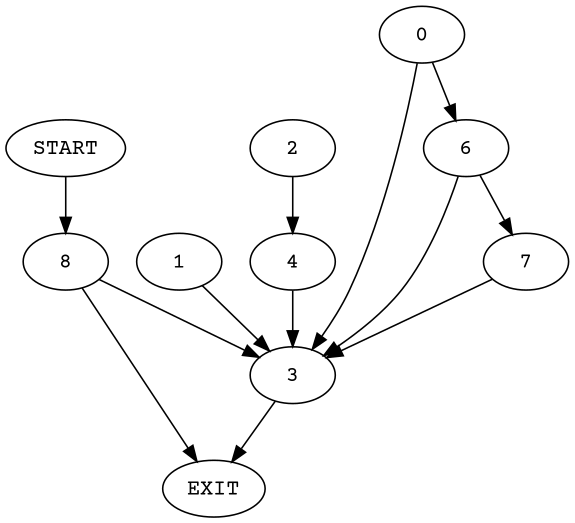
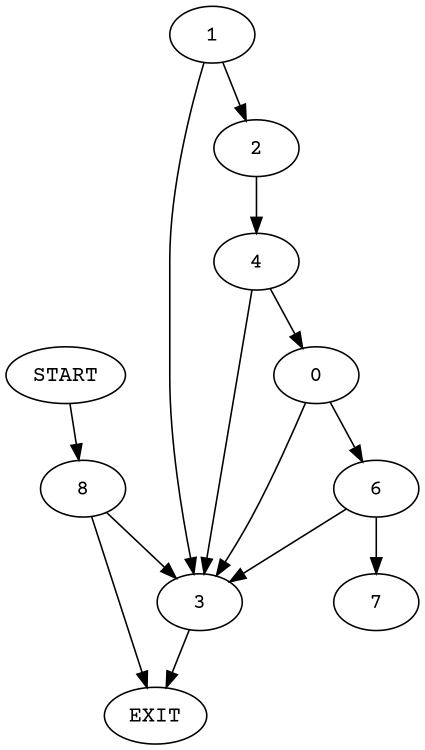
none -> (231, 84)
none -> (283, 311)
(417, 315) -> none
